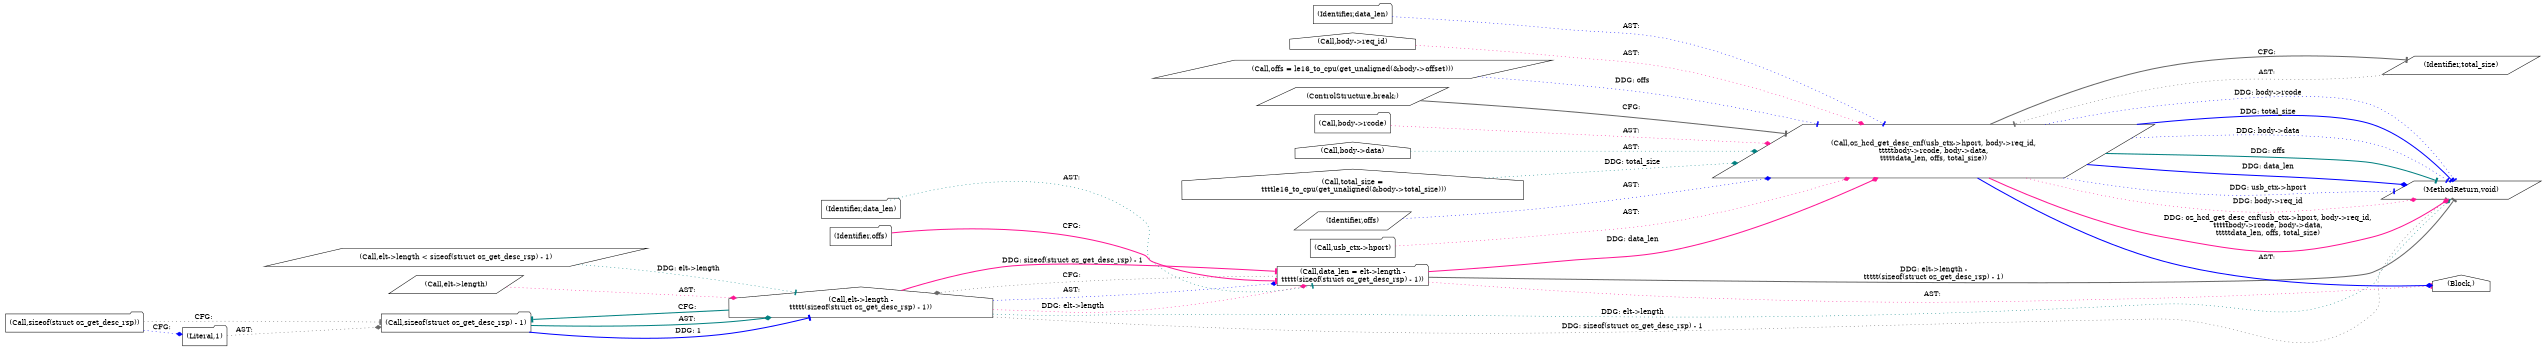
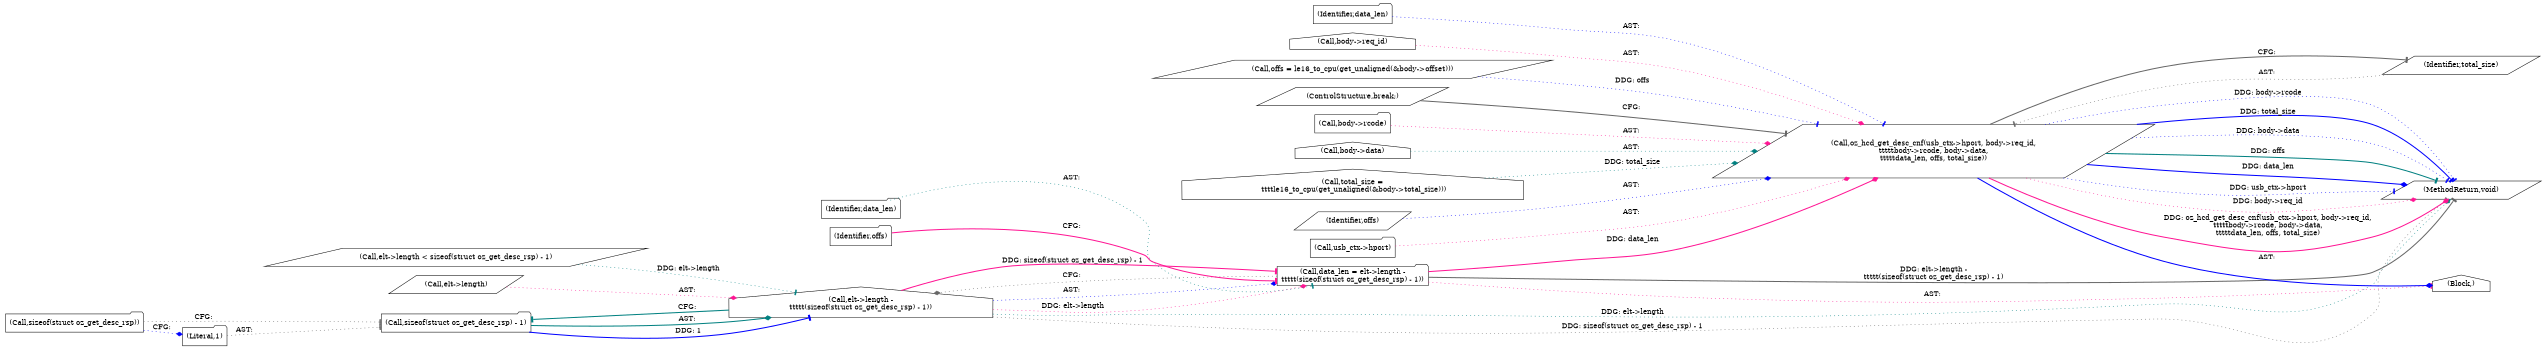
(301, 331) -> (303, 331)
